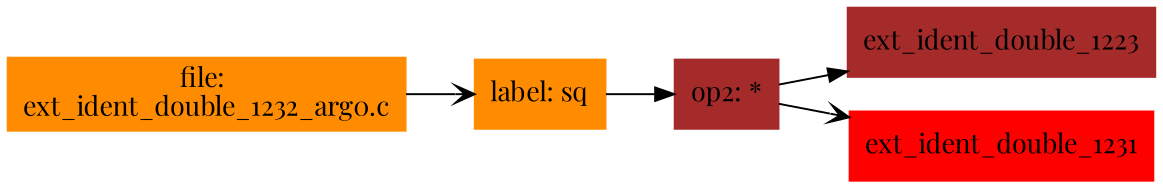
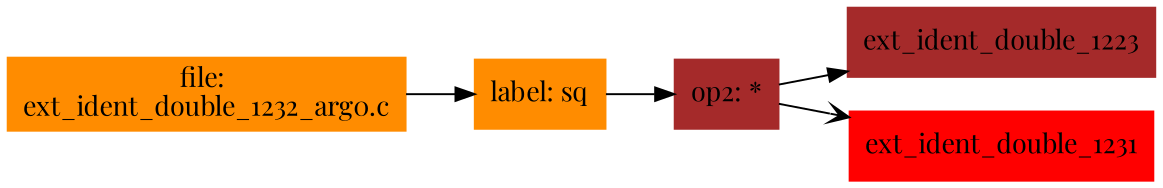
(431, 94) -> (431, 94)
